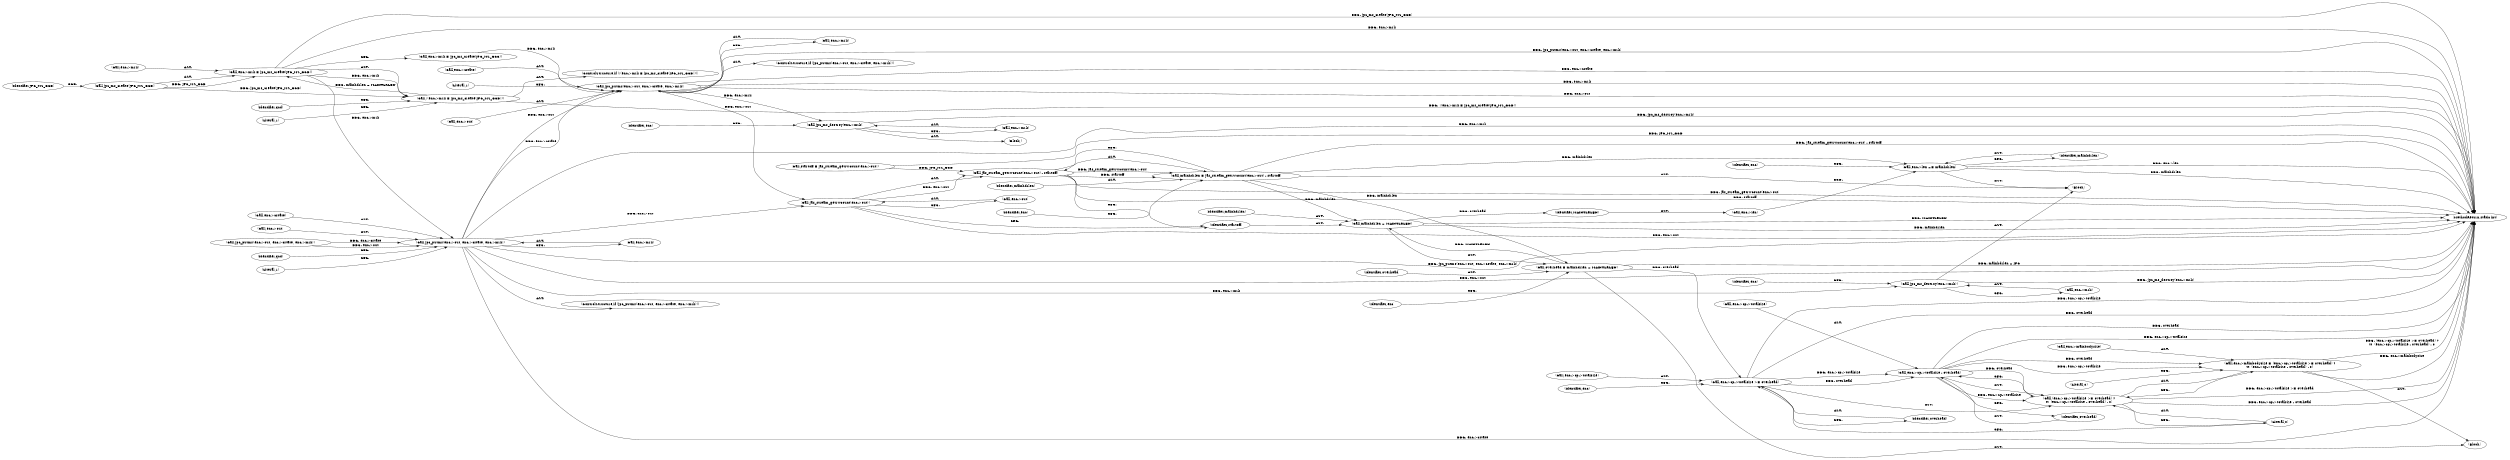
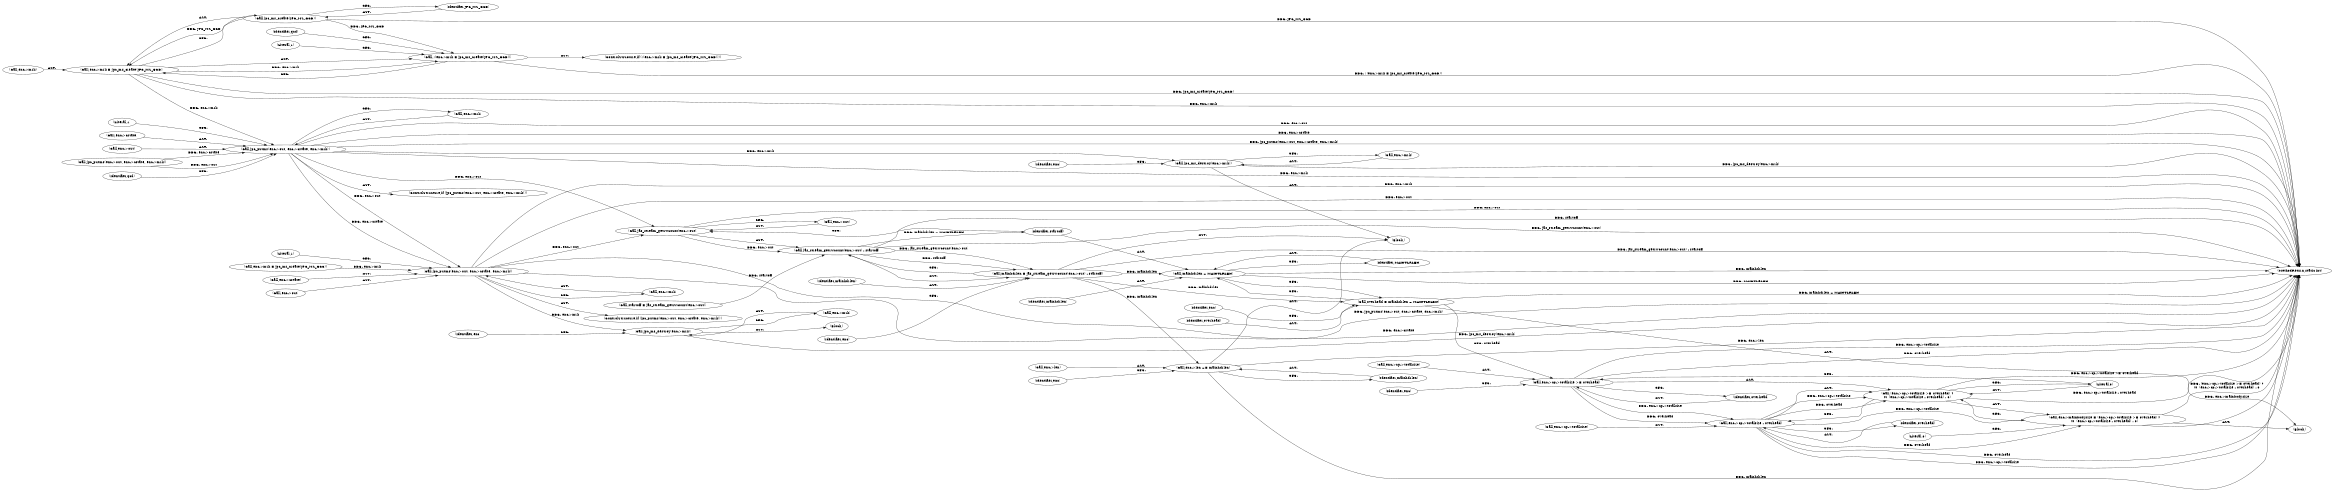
none -> (371, 8)
(350, 62) -> (203, 48)
(73, 84) -> (367, 12)
(366, 85) -> (286, 74)
(271, 88) -> (367, 27)
(1698, 135) -> (1401, 21)
(936, 168) -> (761, 276)
(1839, 180) -> (1142, 366)
(1113, 205) -> (934, 233)
(1473, 211) -> (1294, 262)
(1666, 213) -> (1295, 255)
(1027, 227) -> (869, 236)
(1473, 244) -> (1294, 291)
(1473, 255) -> (1294, 282)
(1999, 264) -> (1829, 293)
(1666, 267) -> (1487, 344)
(2079, 347) -> none
